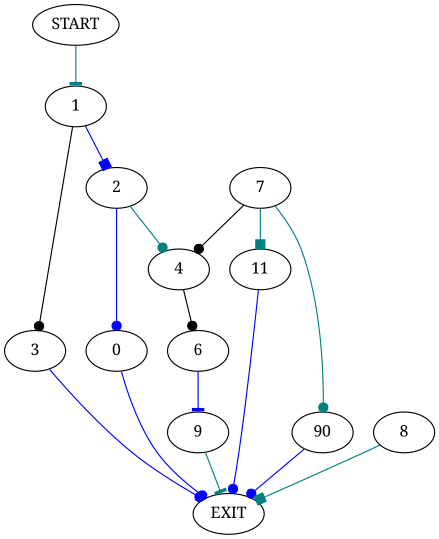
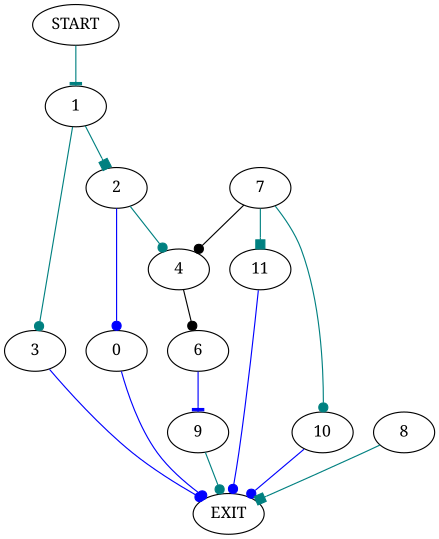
(94, 142) -> (94, 142)
(56, 224) -> (56, 224)
(323, 432) -> (323, 432)
(212, 470) -> (212, 469)
